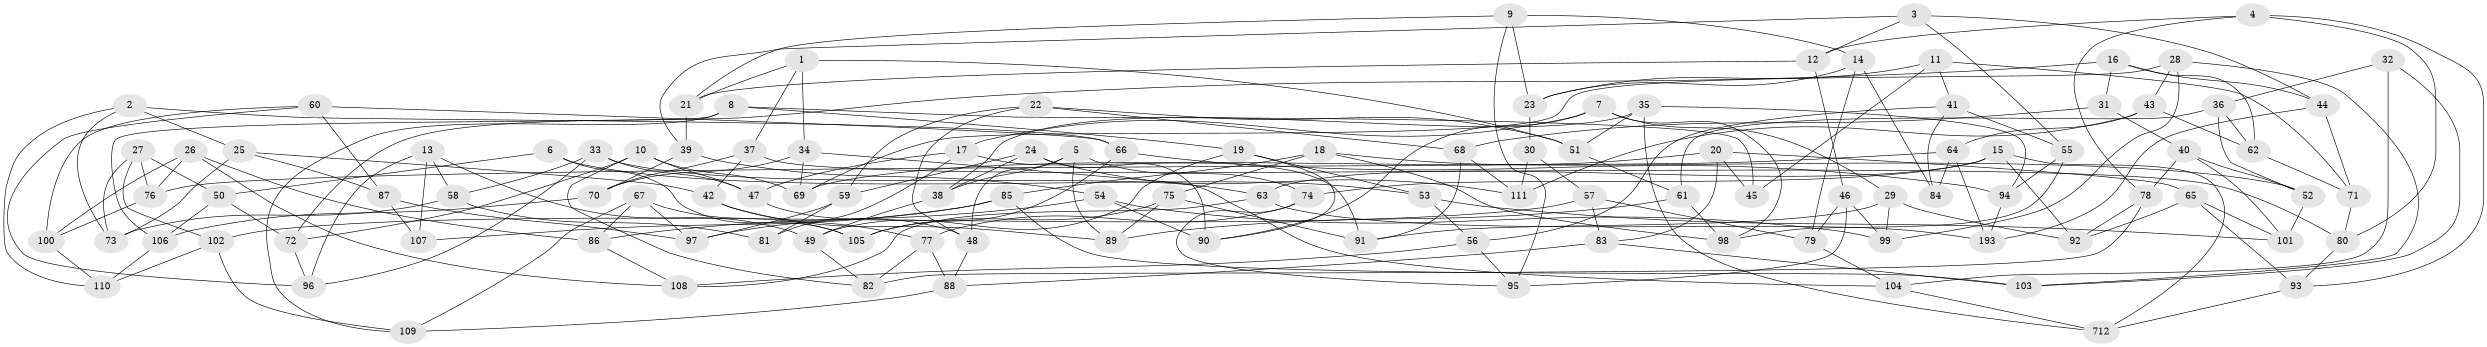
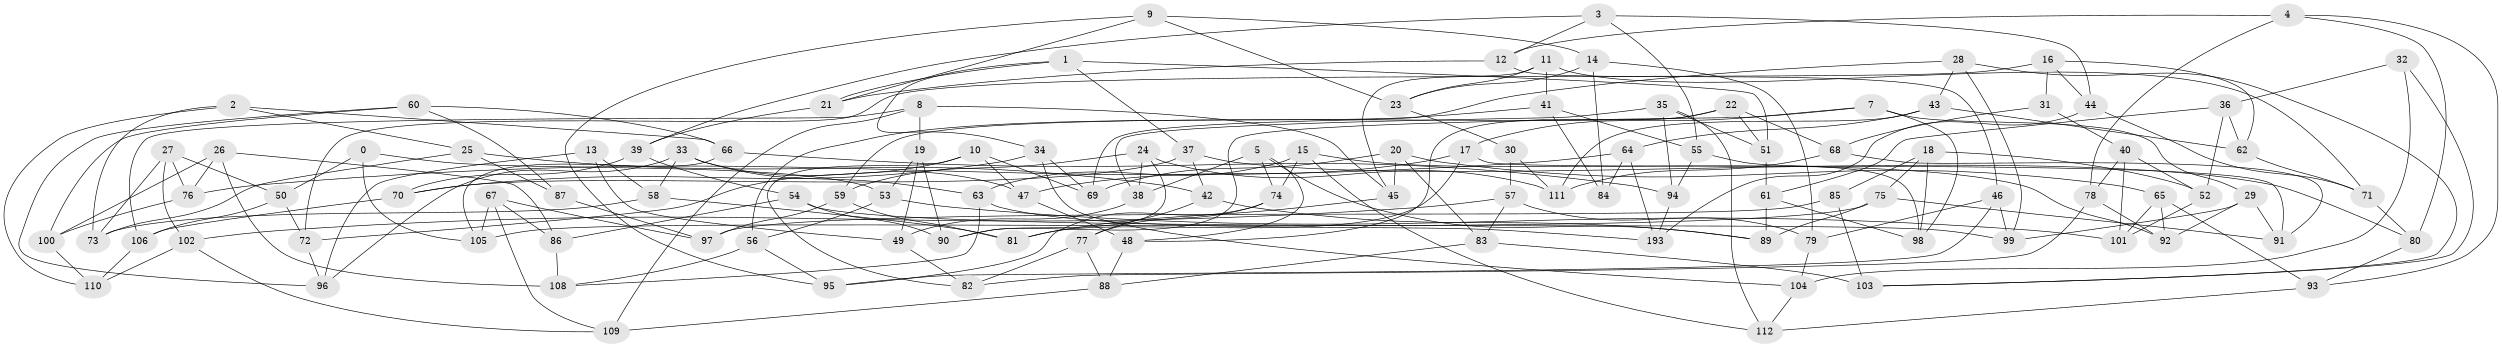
(550, 151) -> (364, 151)
none -> (1202, 215)
(419, 242) -> none
(2101, 332) -> (1765, 332)
